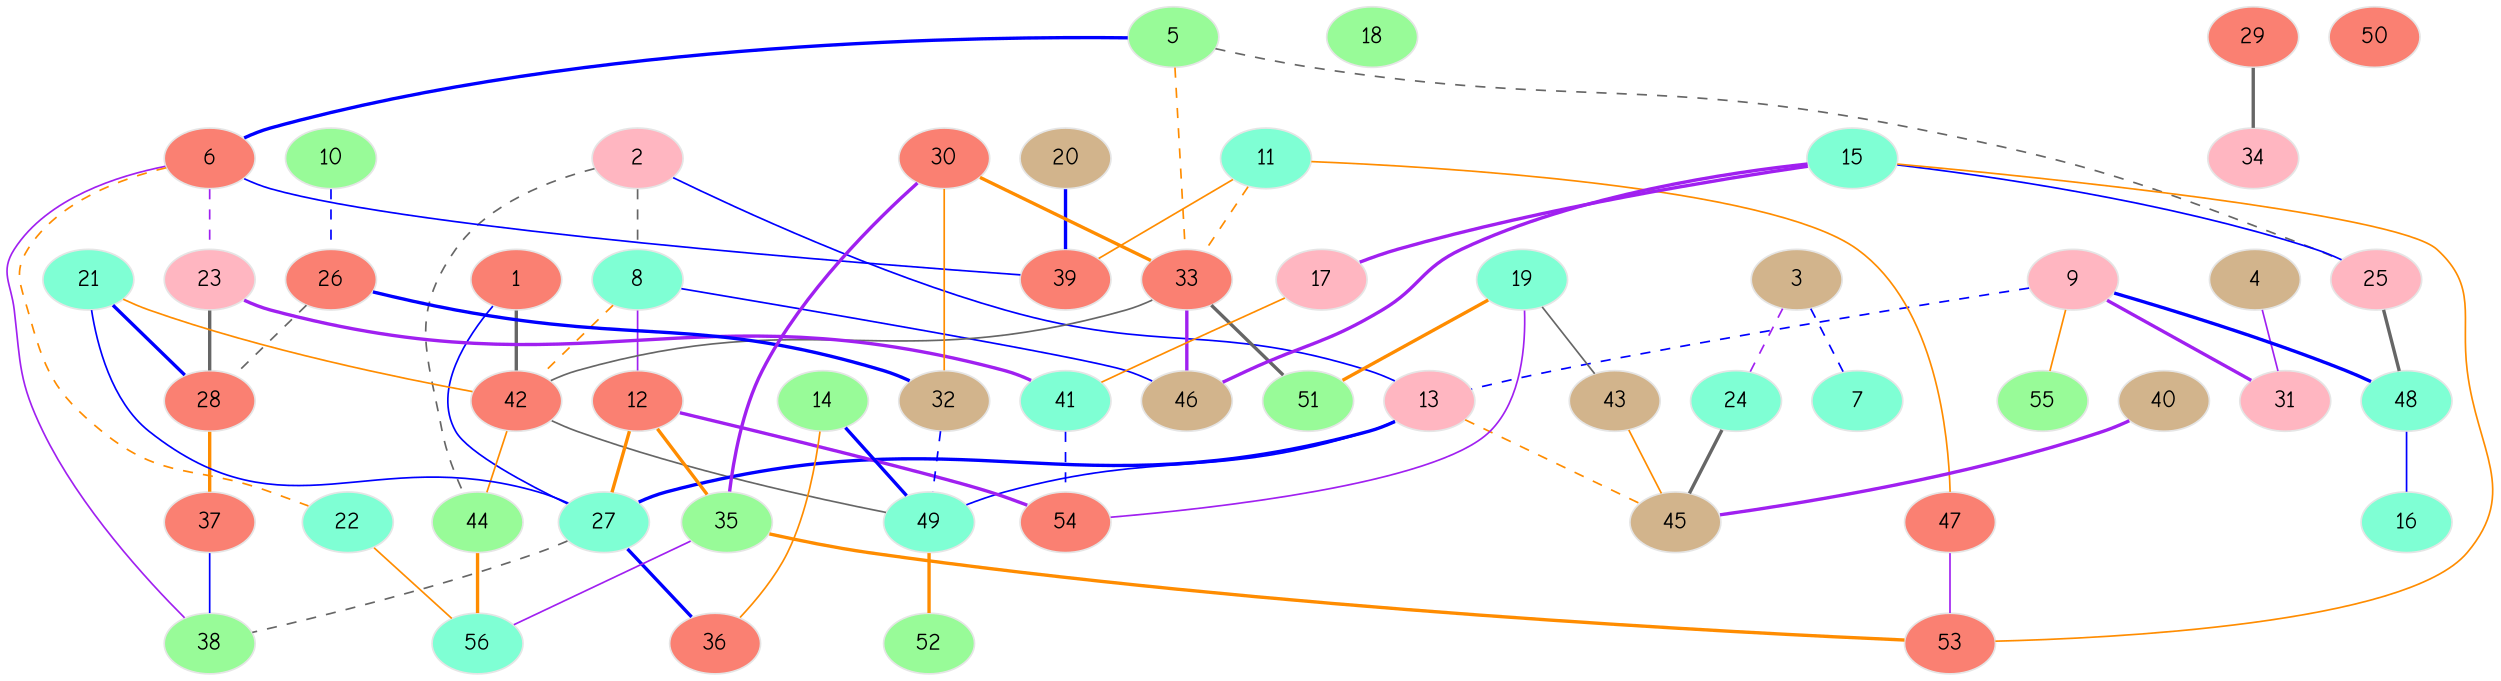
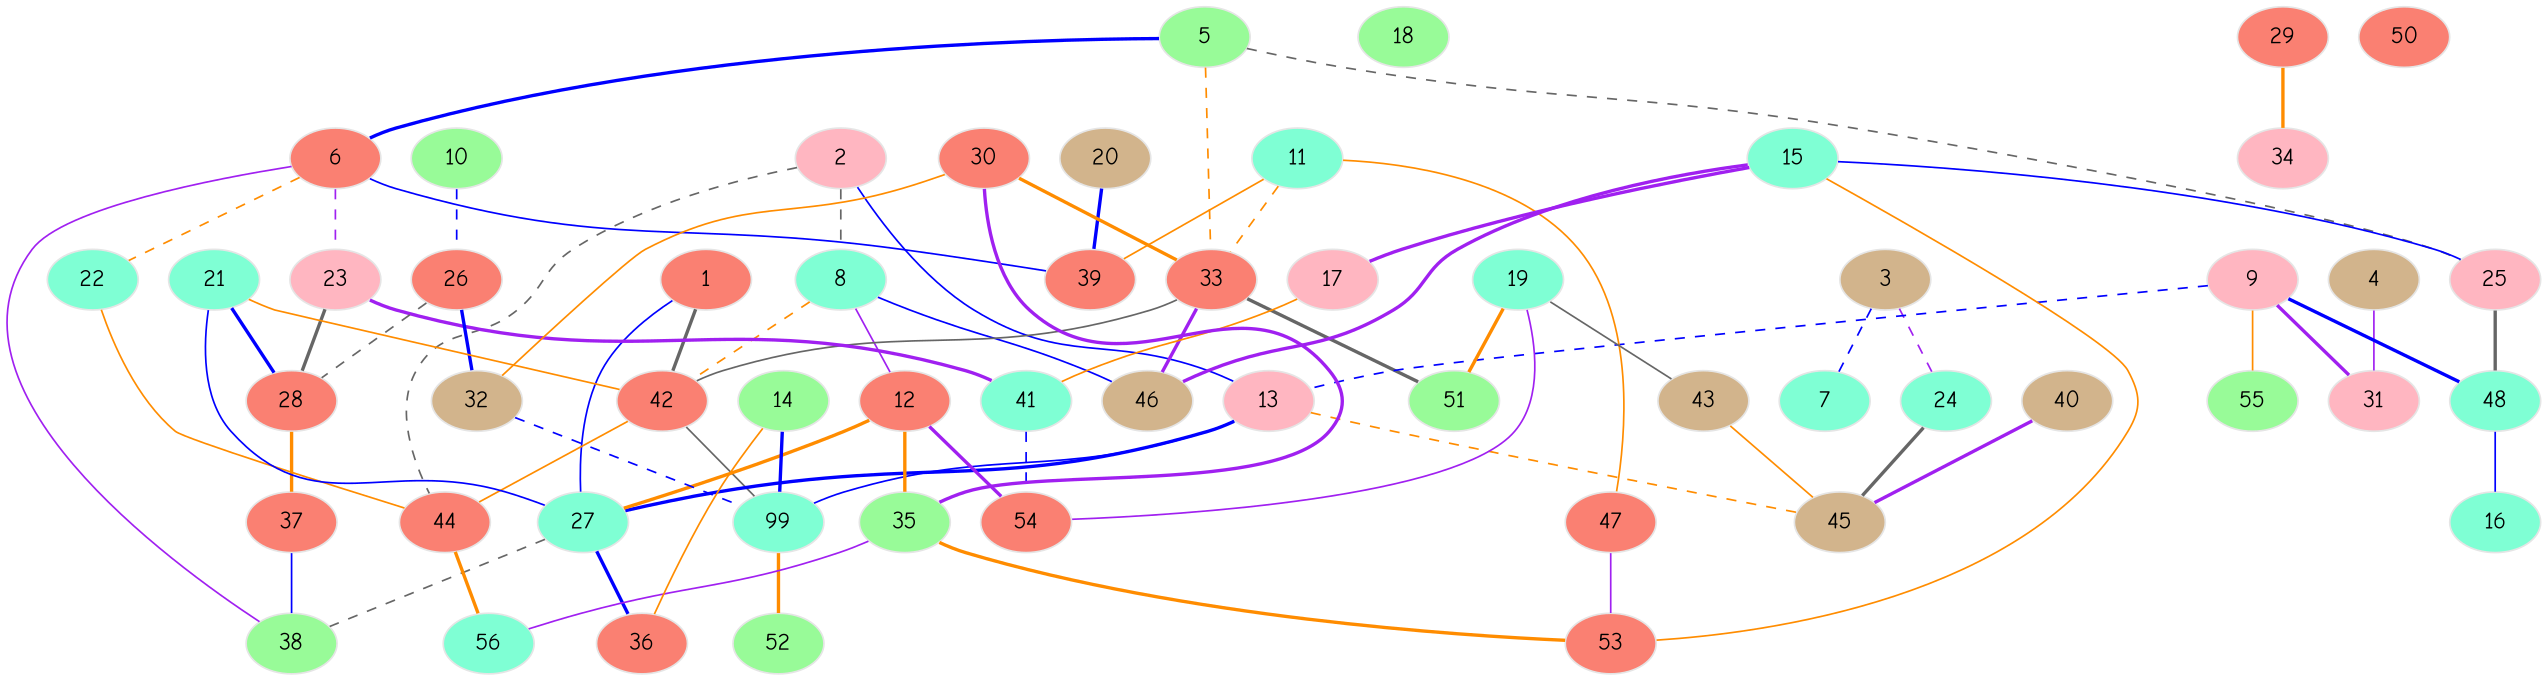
(2253, 98) -> (2283, 98)
(478, 522) -> (445, 522)
(929, 522) -> (778, 522)
(411, 581) -> (221, 449)
